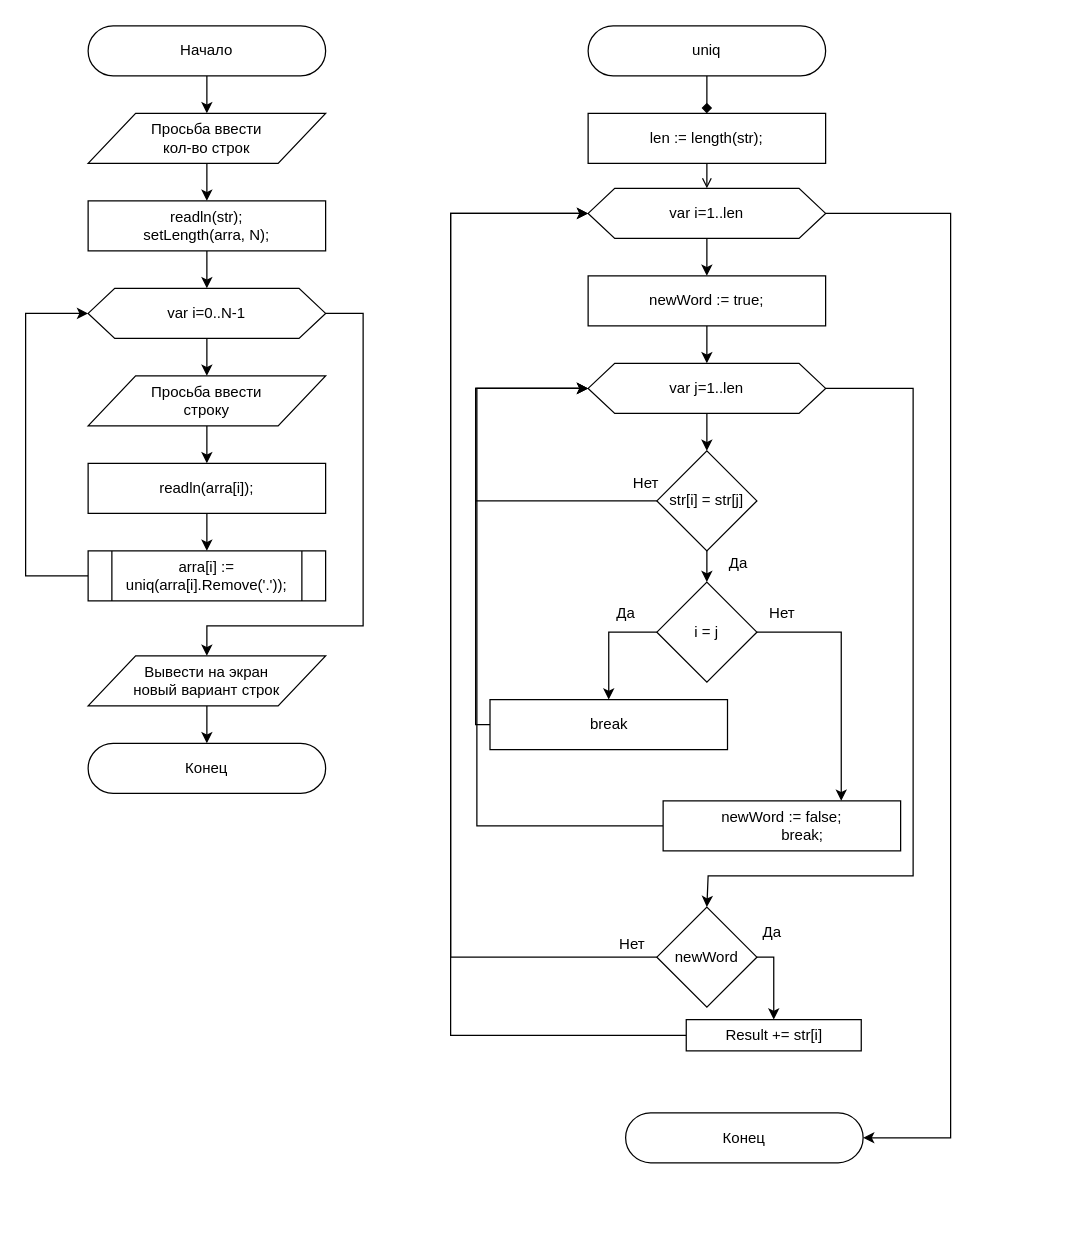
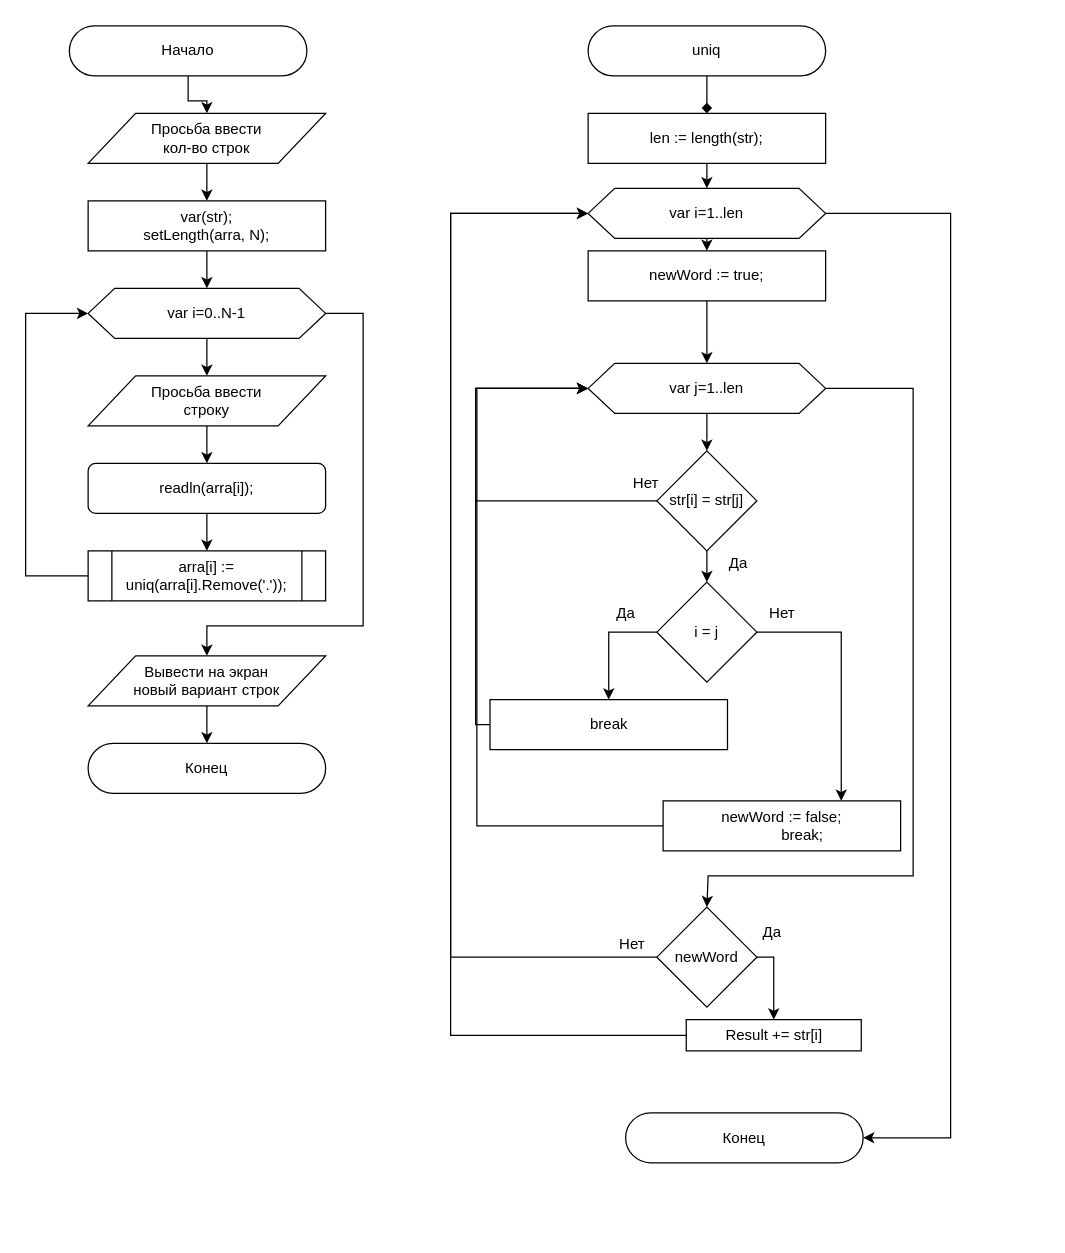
(207, 51) -> (188, 51)
(707, 180) -> (707, 178)
(207, 226) -> (207, 226)
(707, 301) -> (707, 276)
(207, 488) -> (207, 488)
